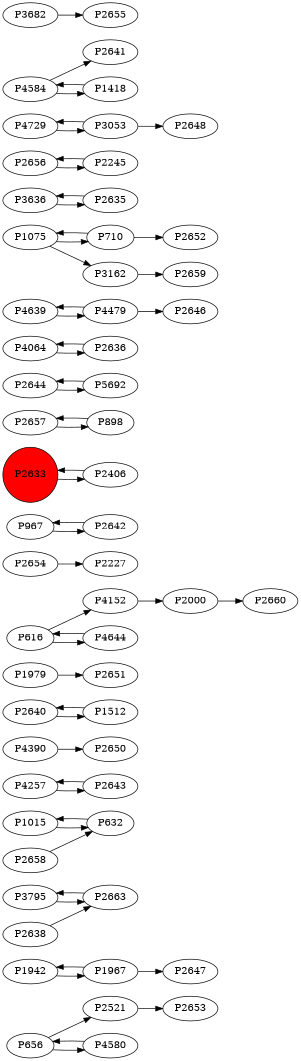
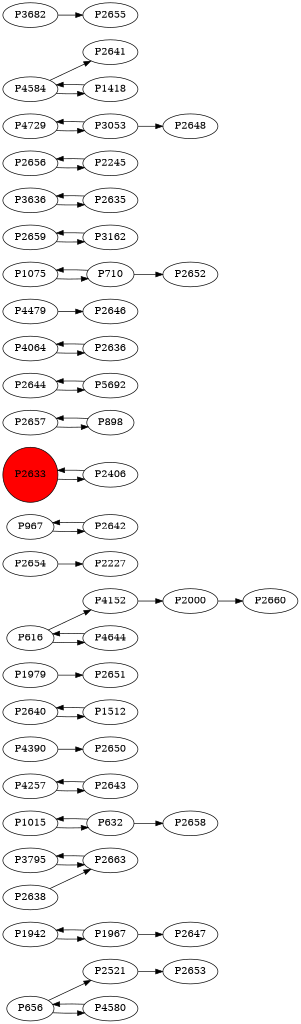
(67, 254) -> (67, 242)
(30, 311) -> none
(68, 843) -> (145, 823)
